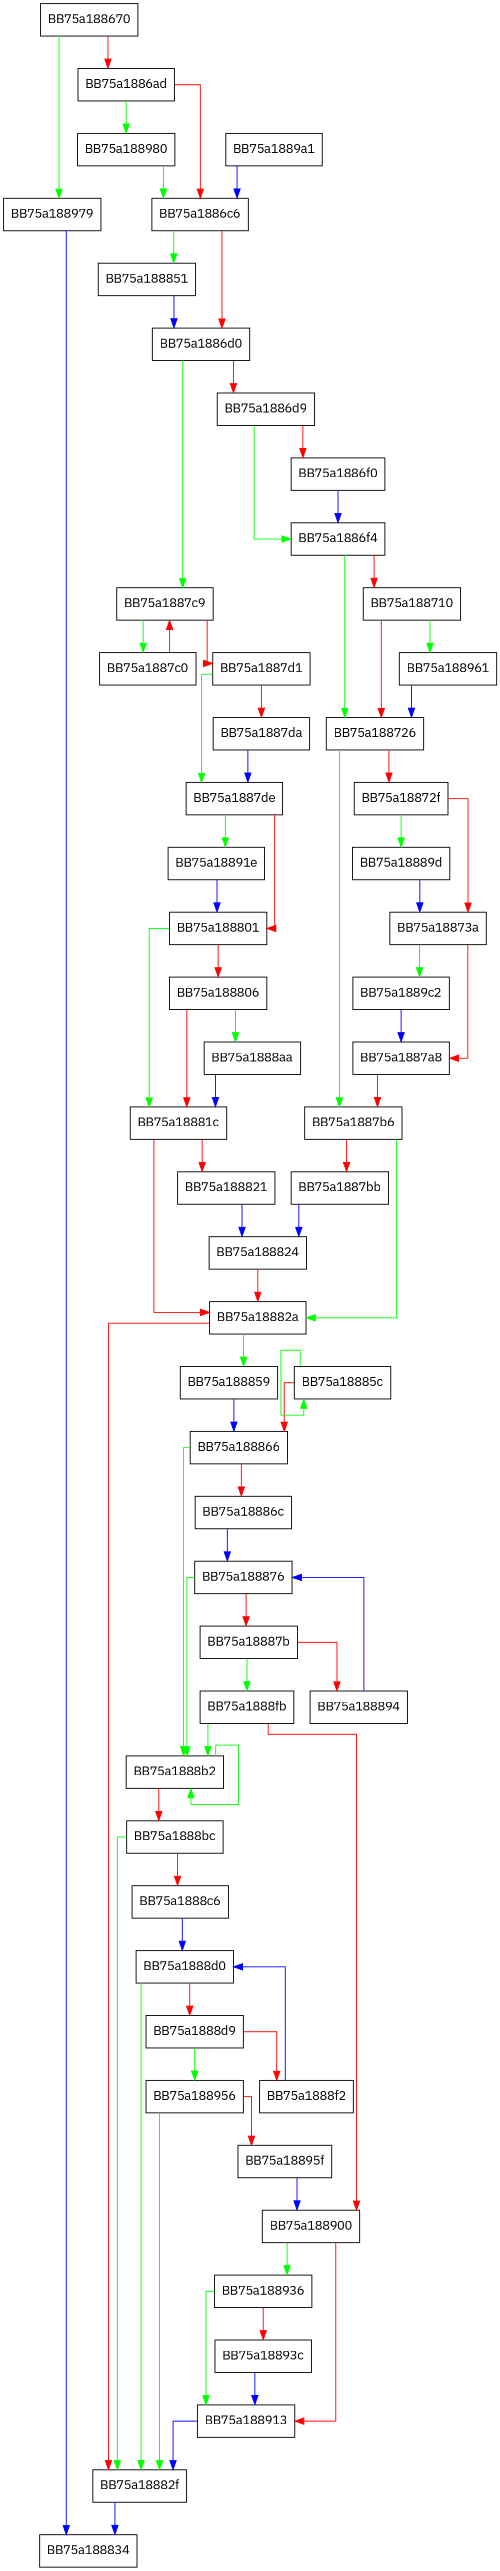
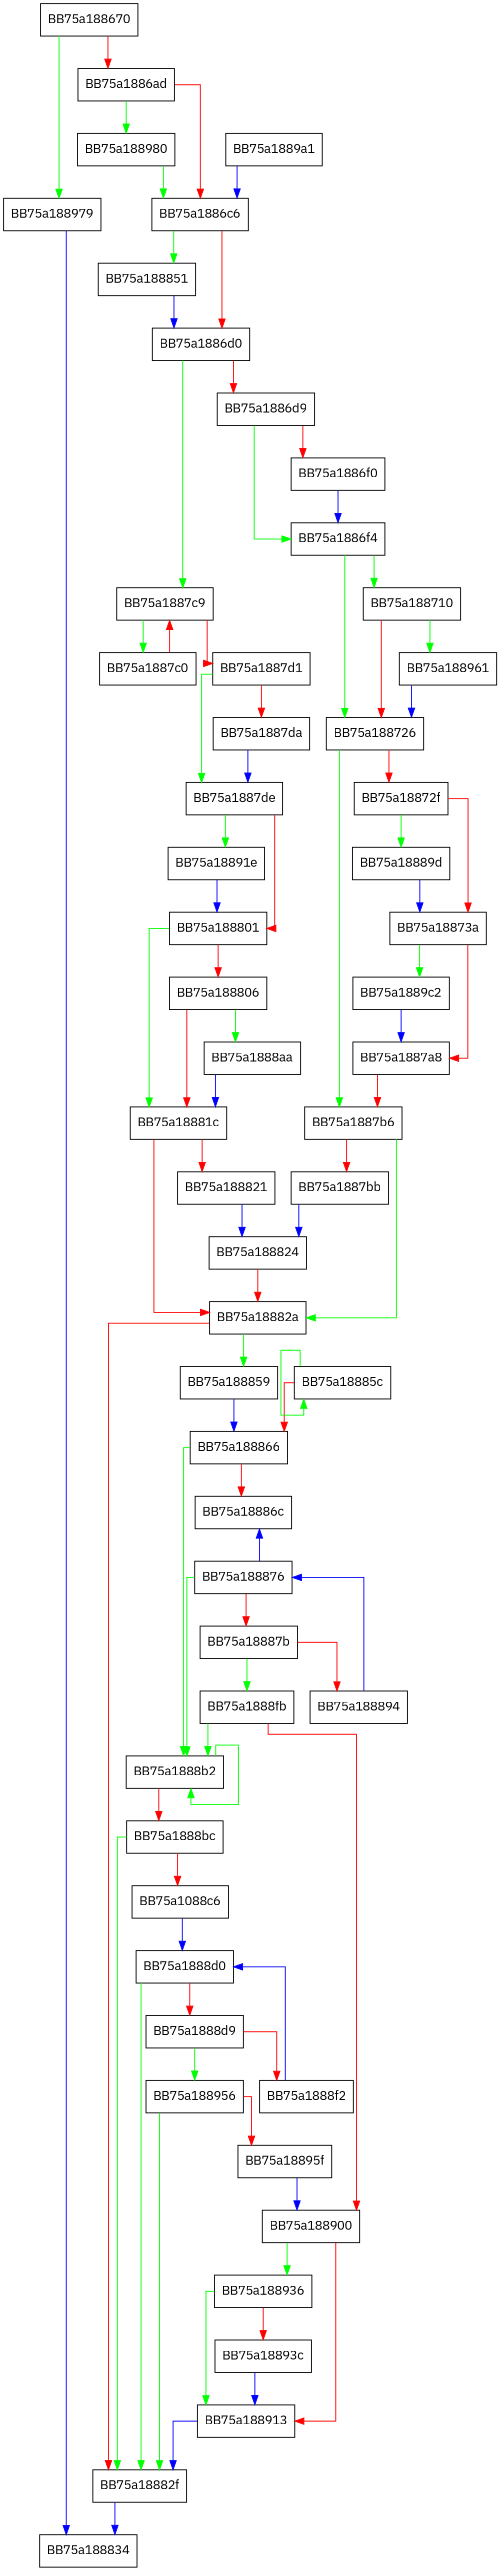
(374, 567) -> (374, 567)
(227, 1540) -> (259, 1550)
(180, 1902) -> (180, 1902)
